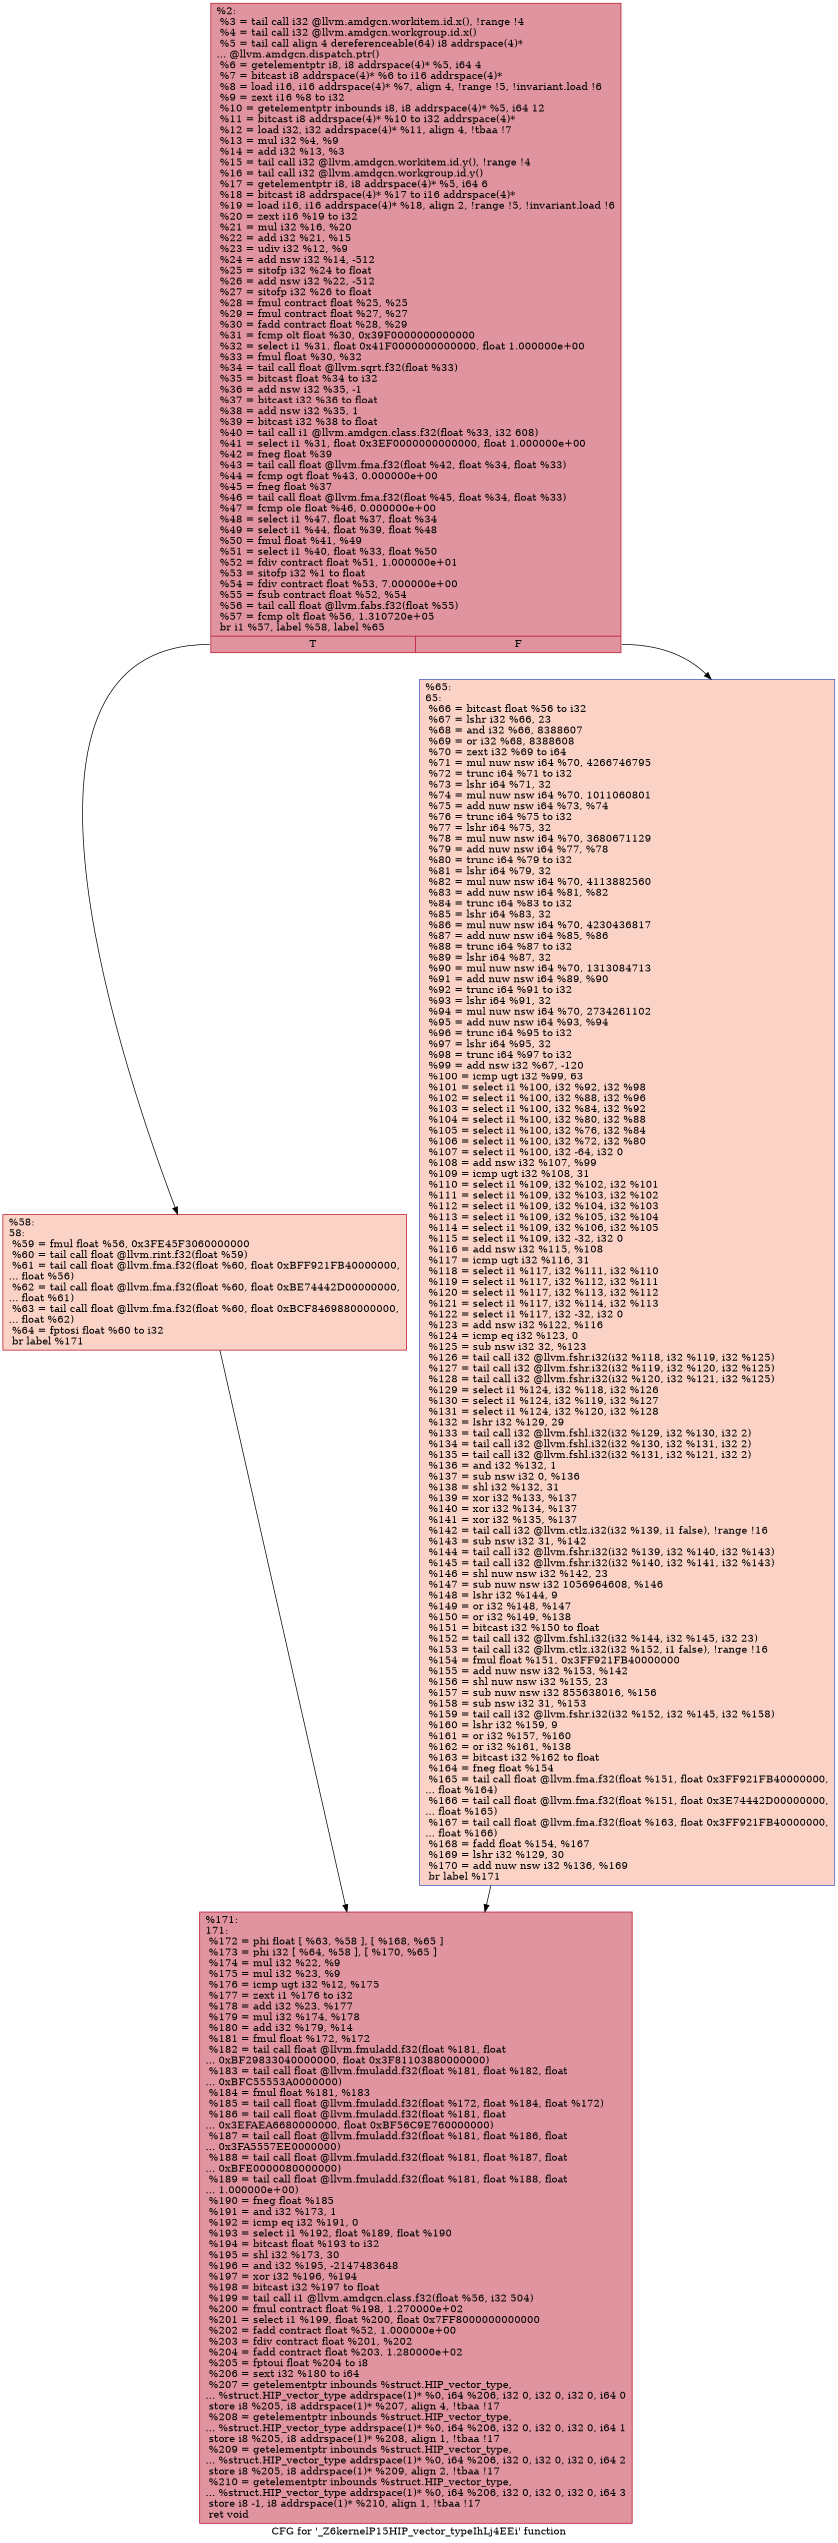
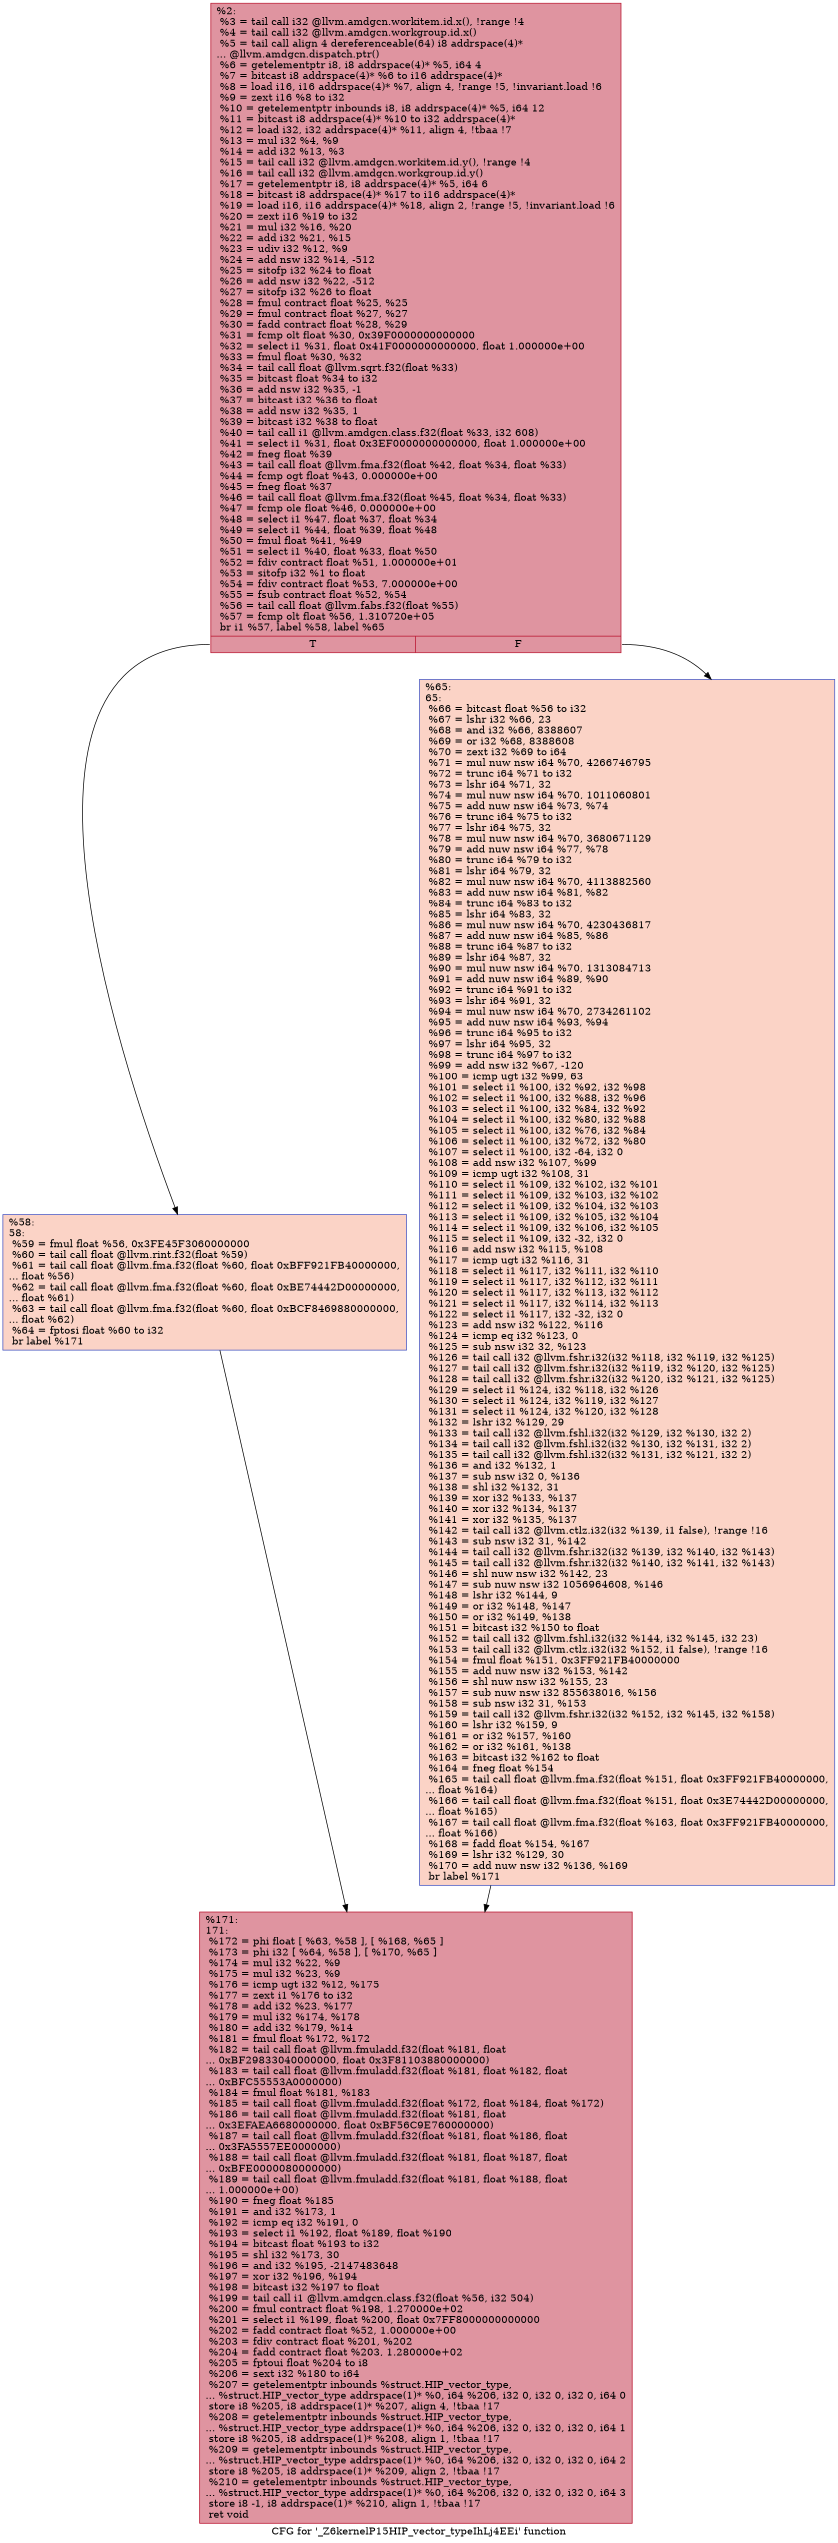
(205, 1282) -> (205, 1282)
